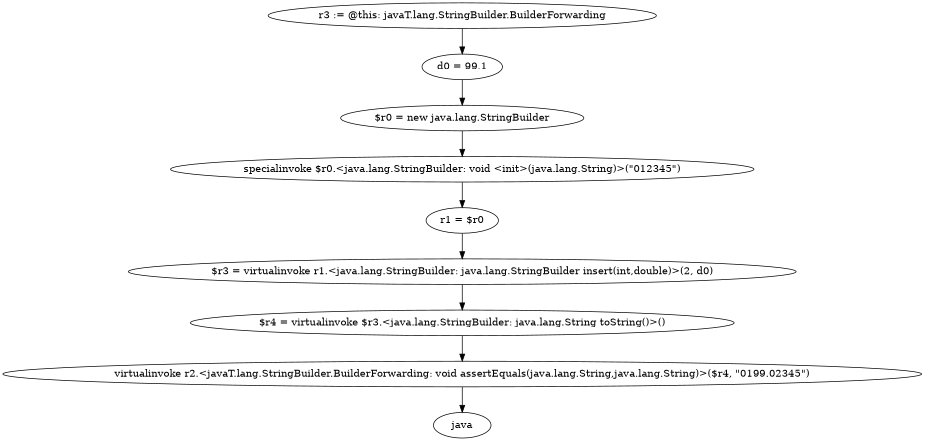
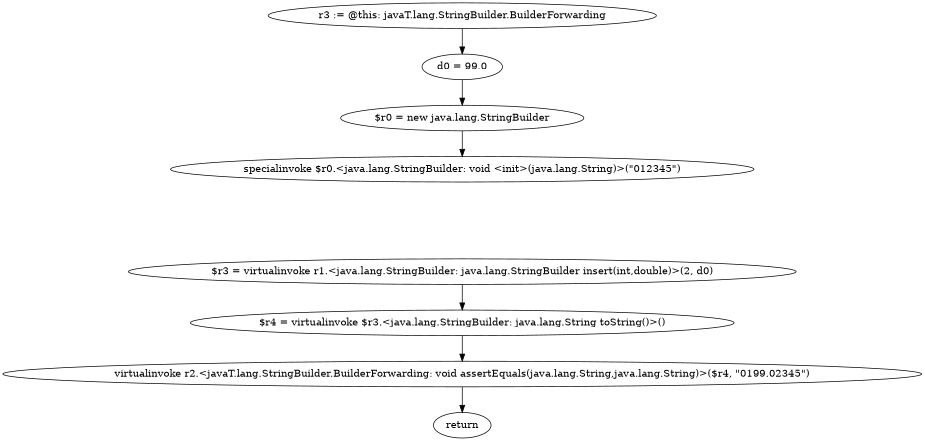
(462, 67) -> (462, 67)
(462, 220) -> none
(462, 425) -> (462, 425)
